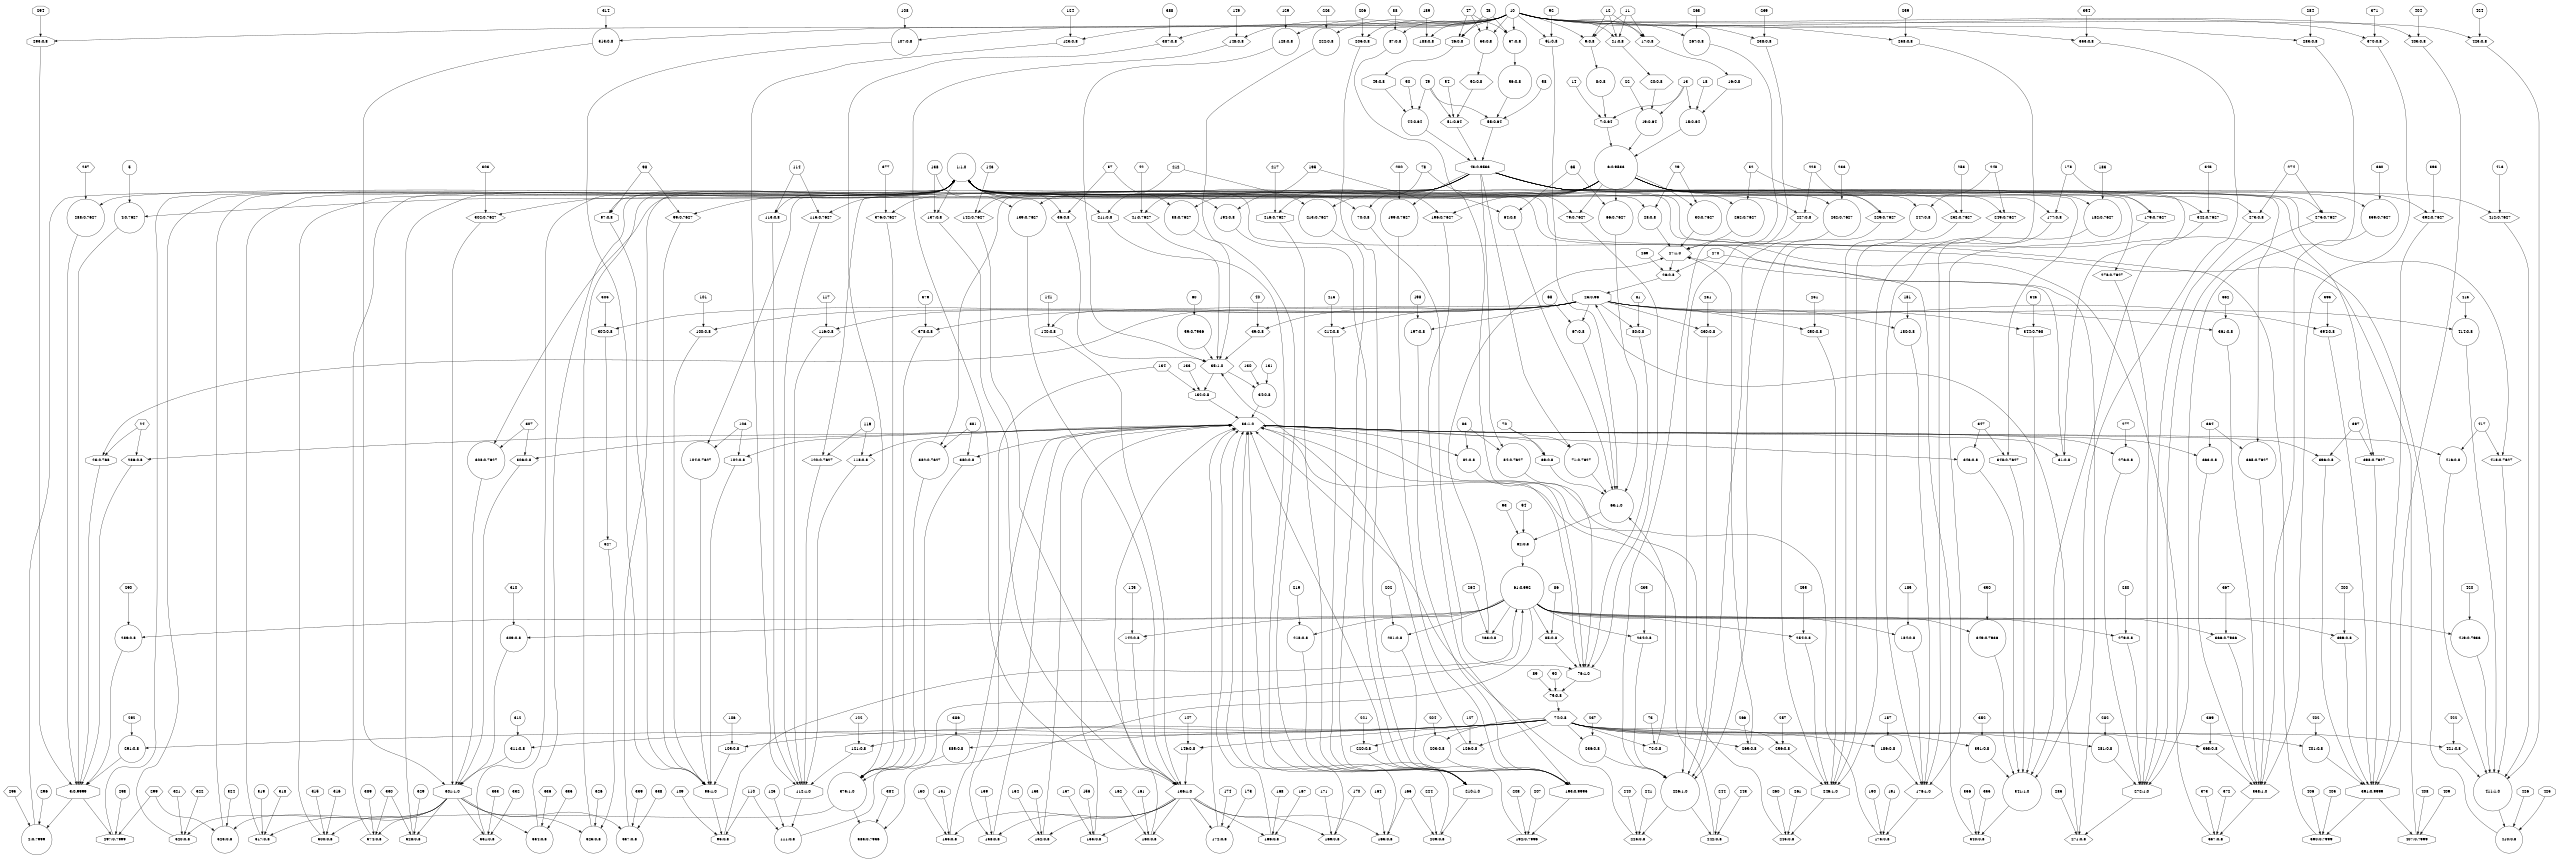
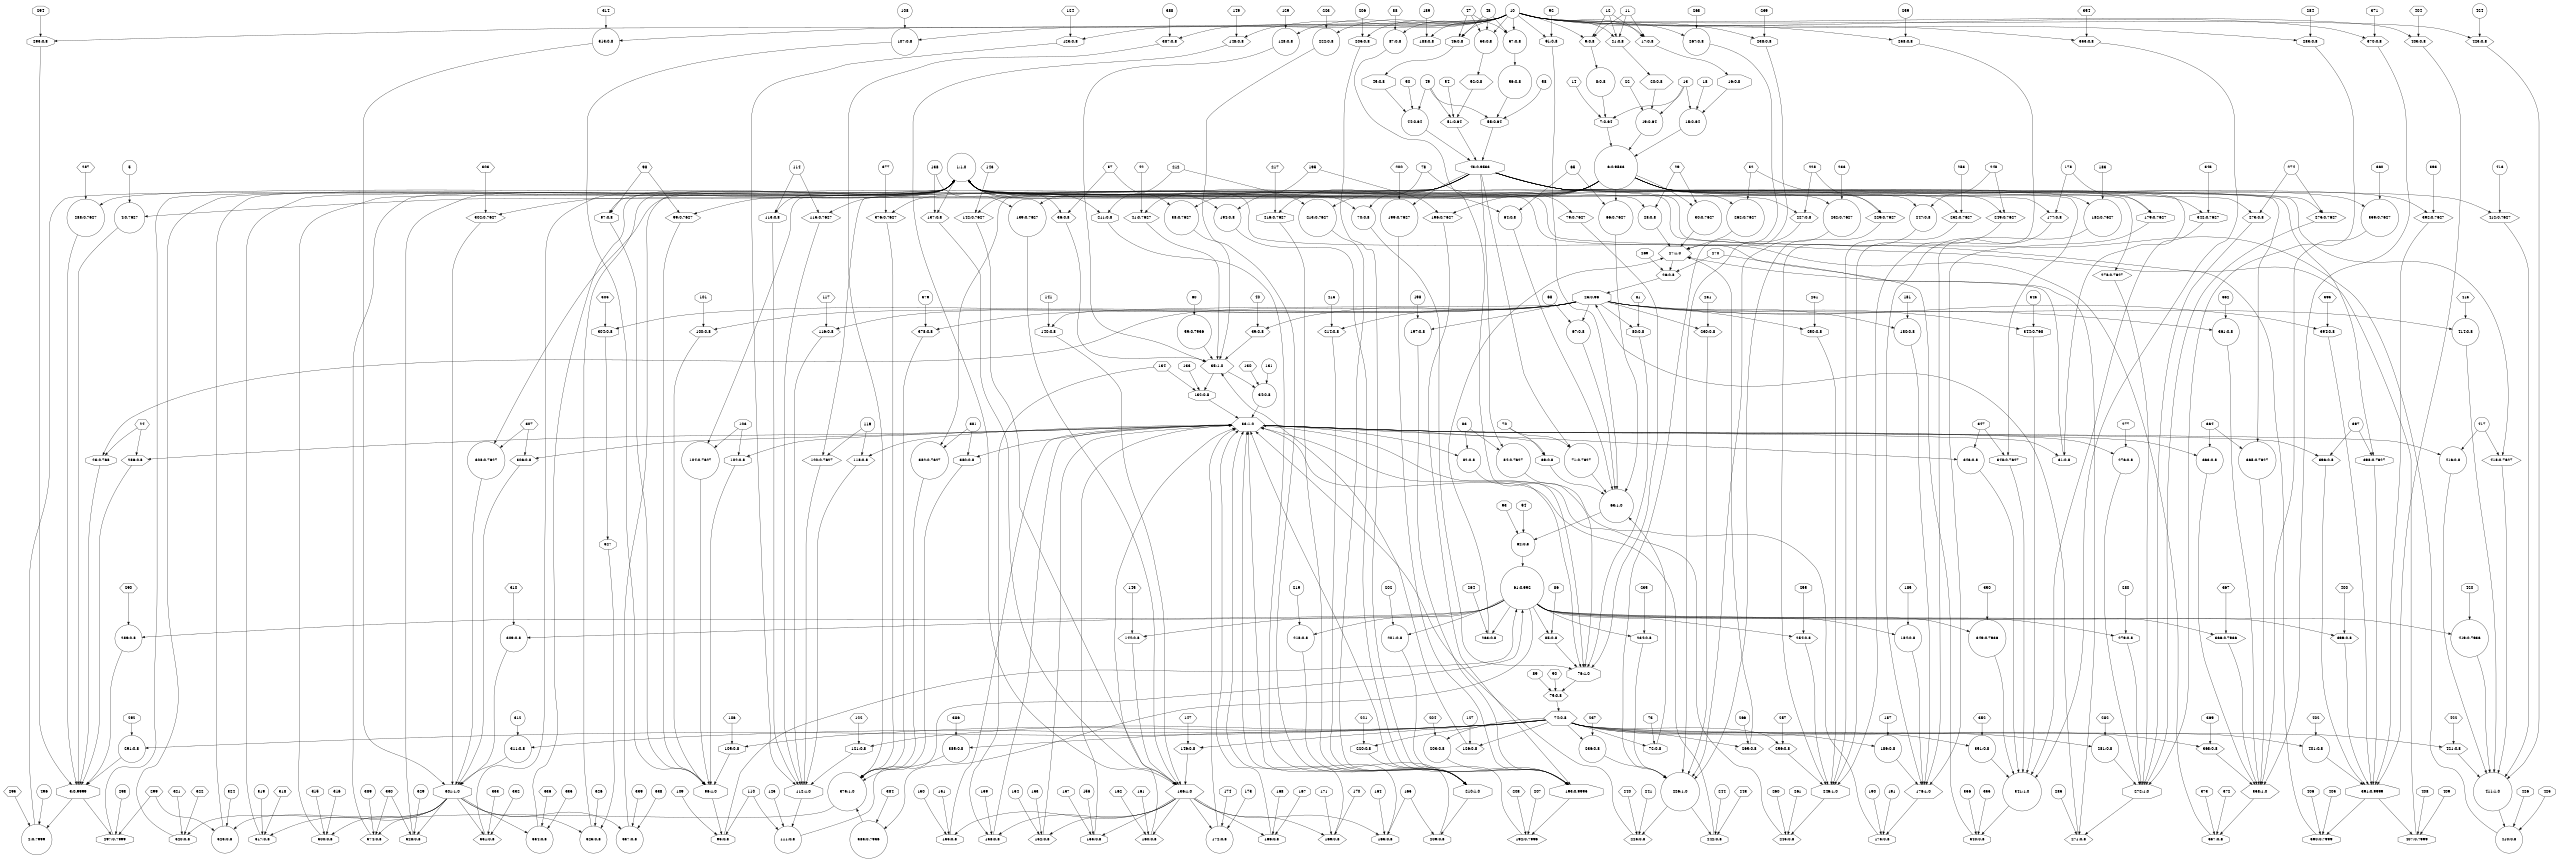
(1591, 198) -> none
(44, 792) -> (44, 792)
(1429, 792) -> none
(856, 815) -> (861, 818)
